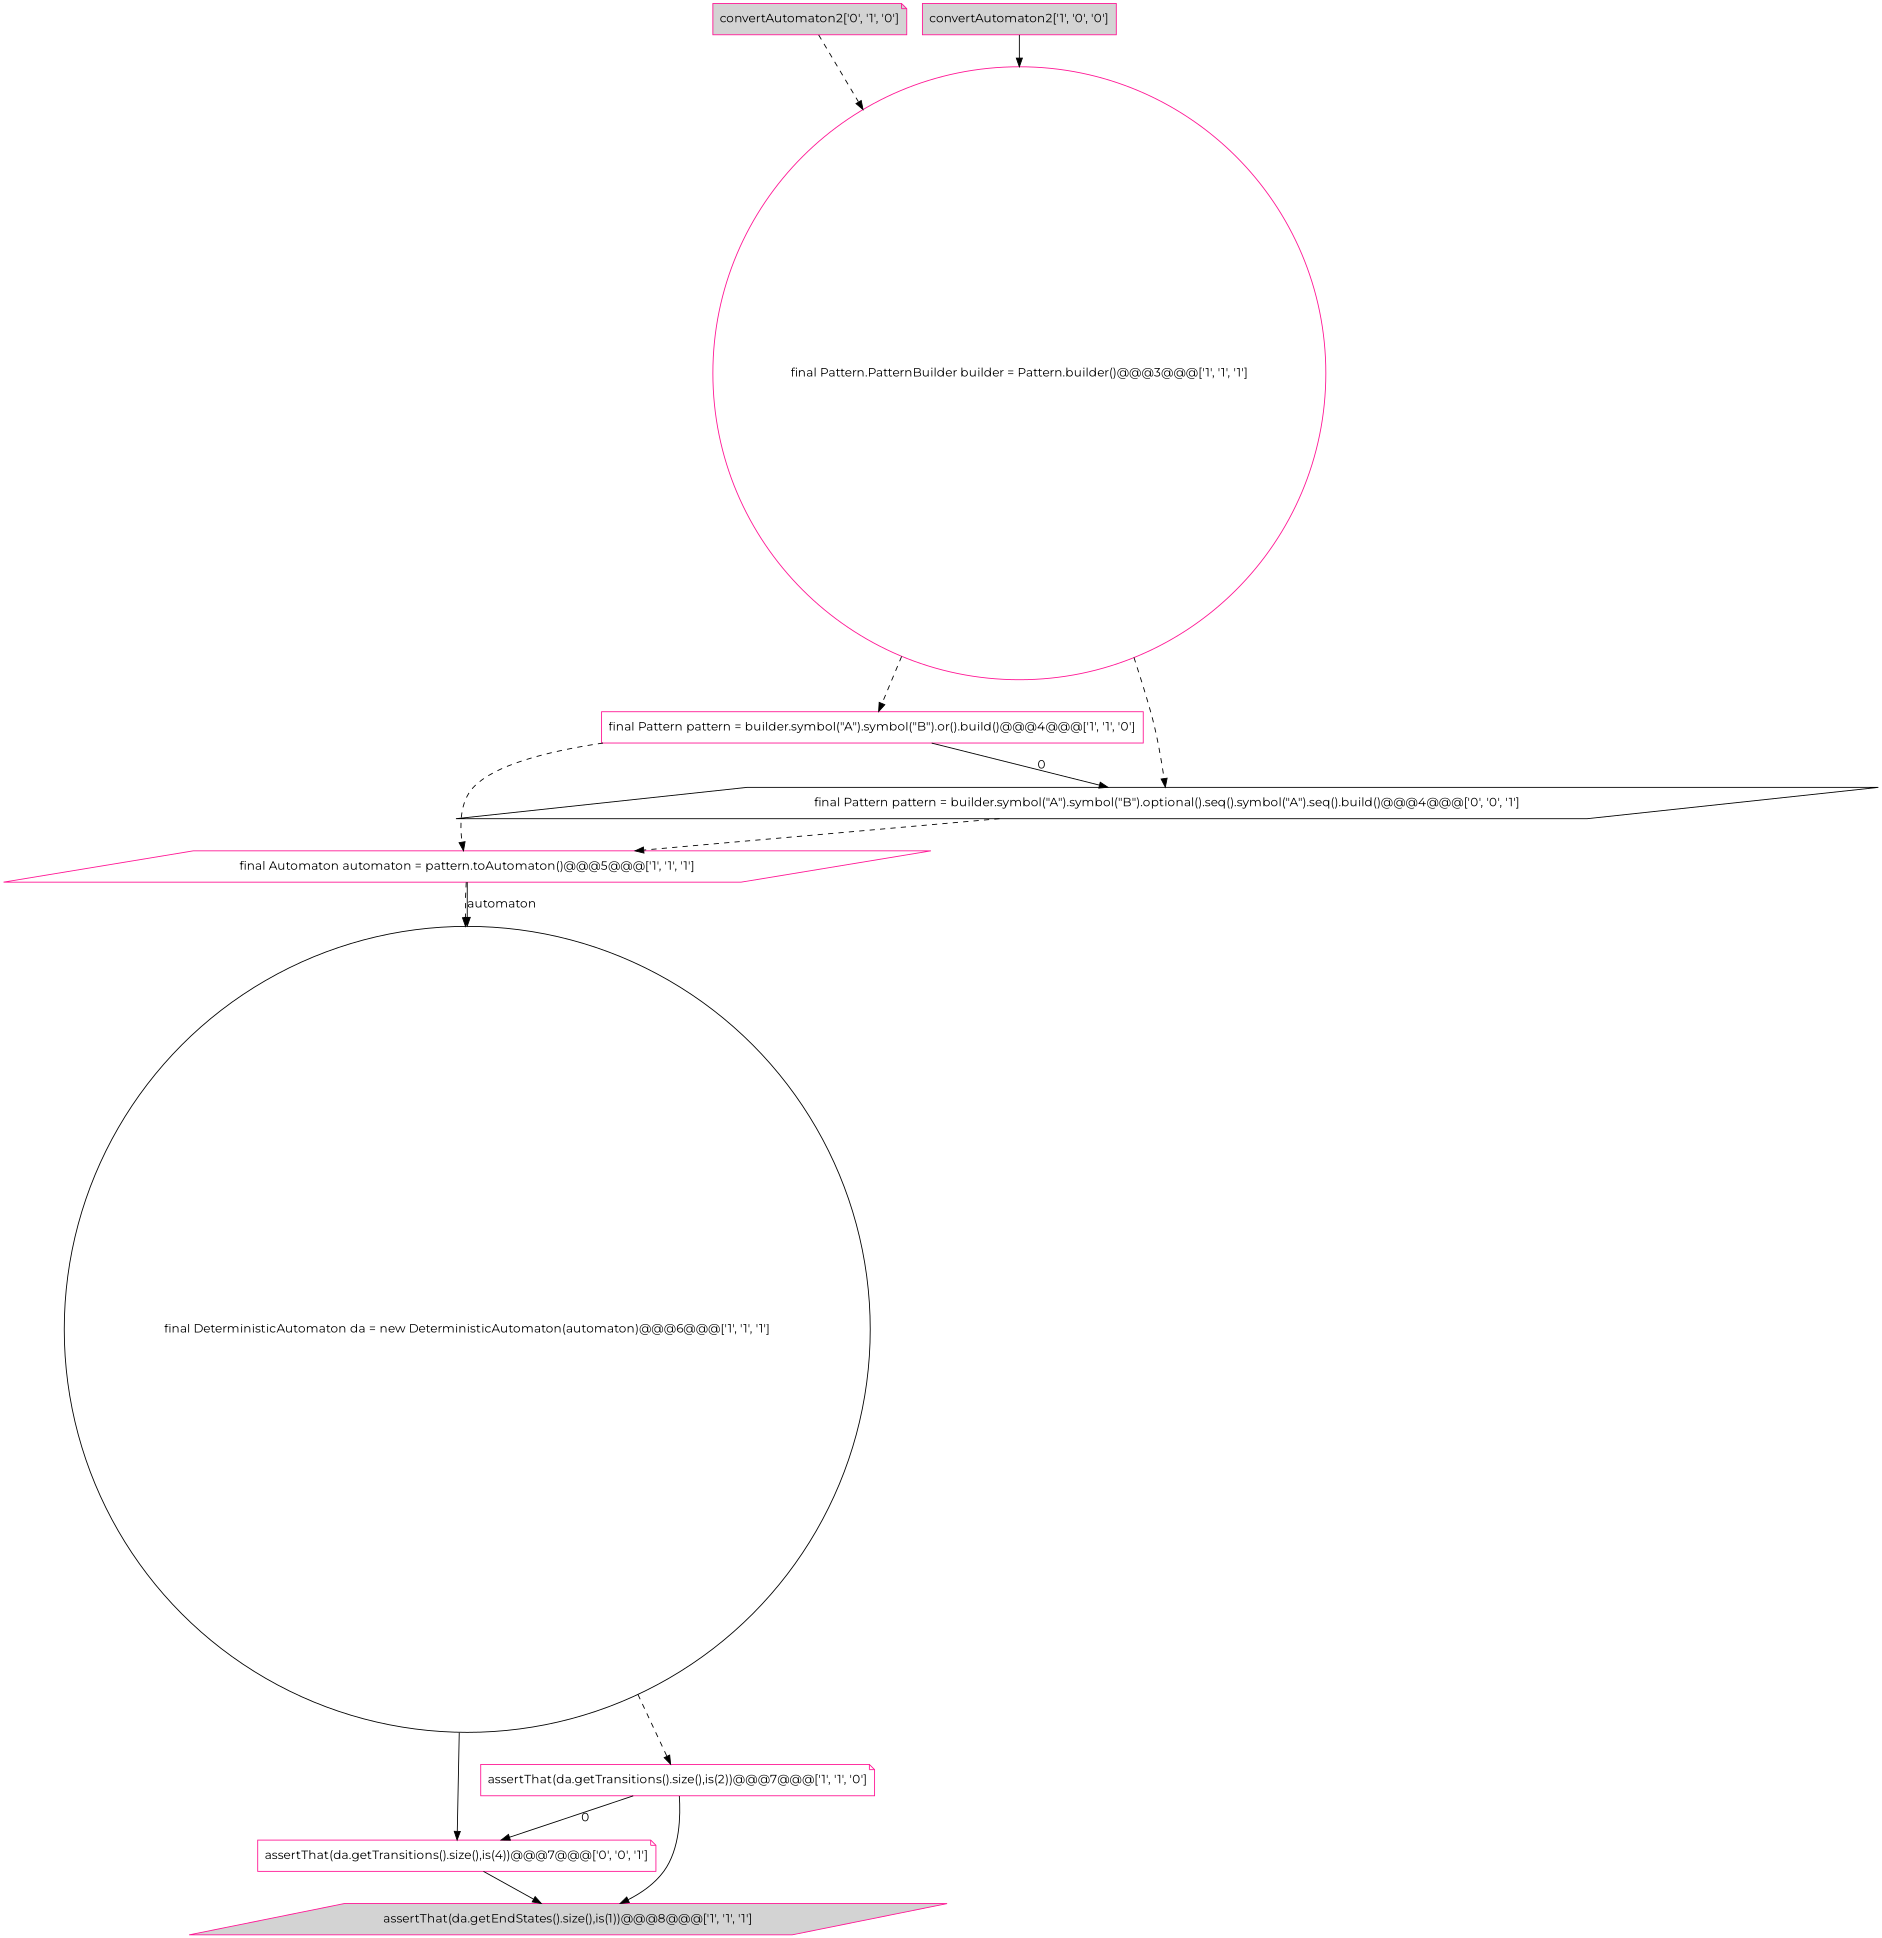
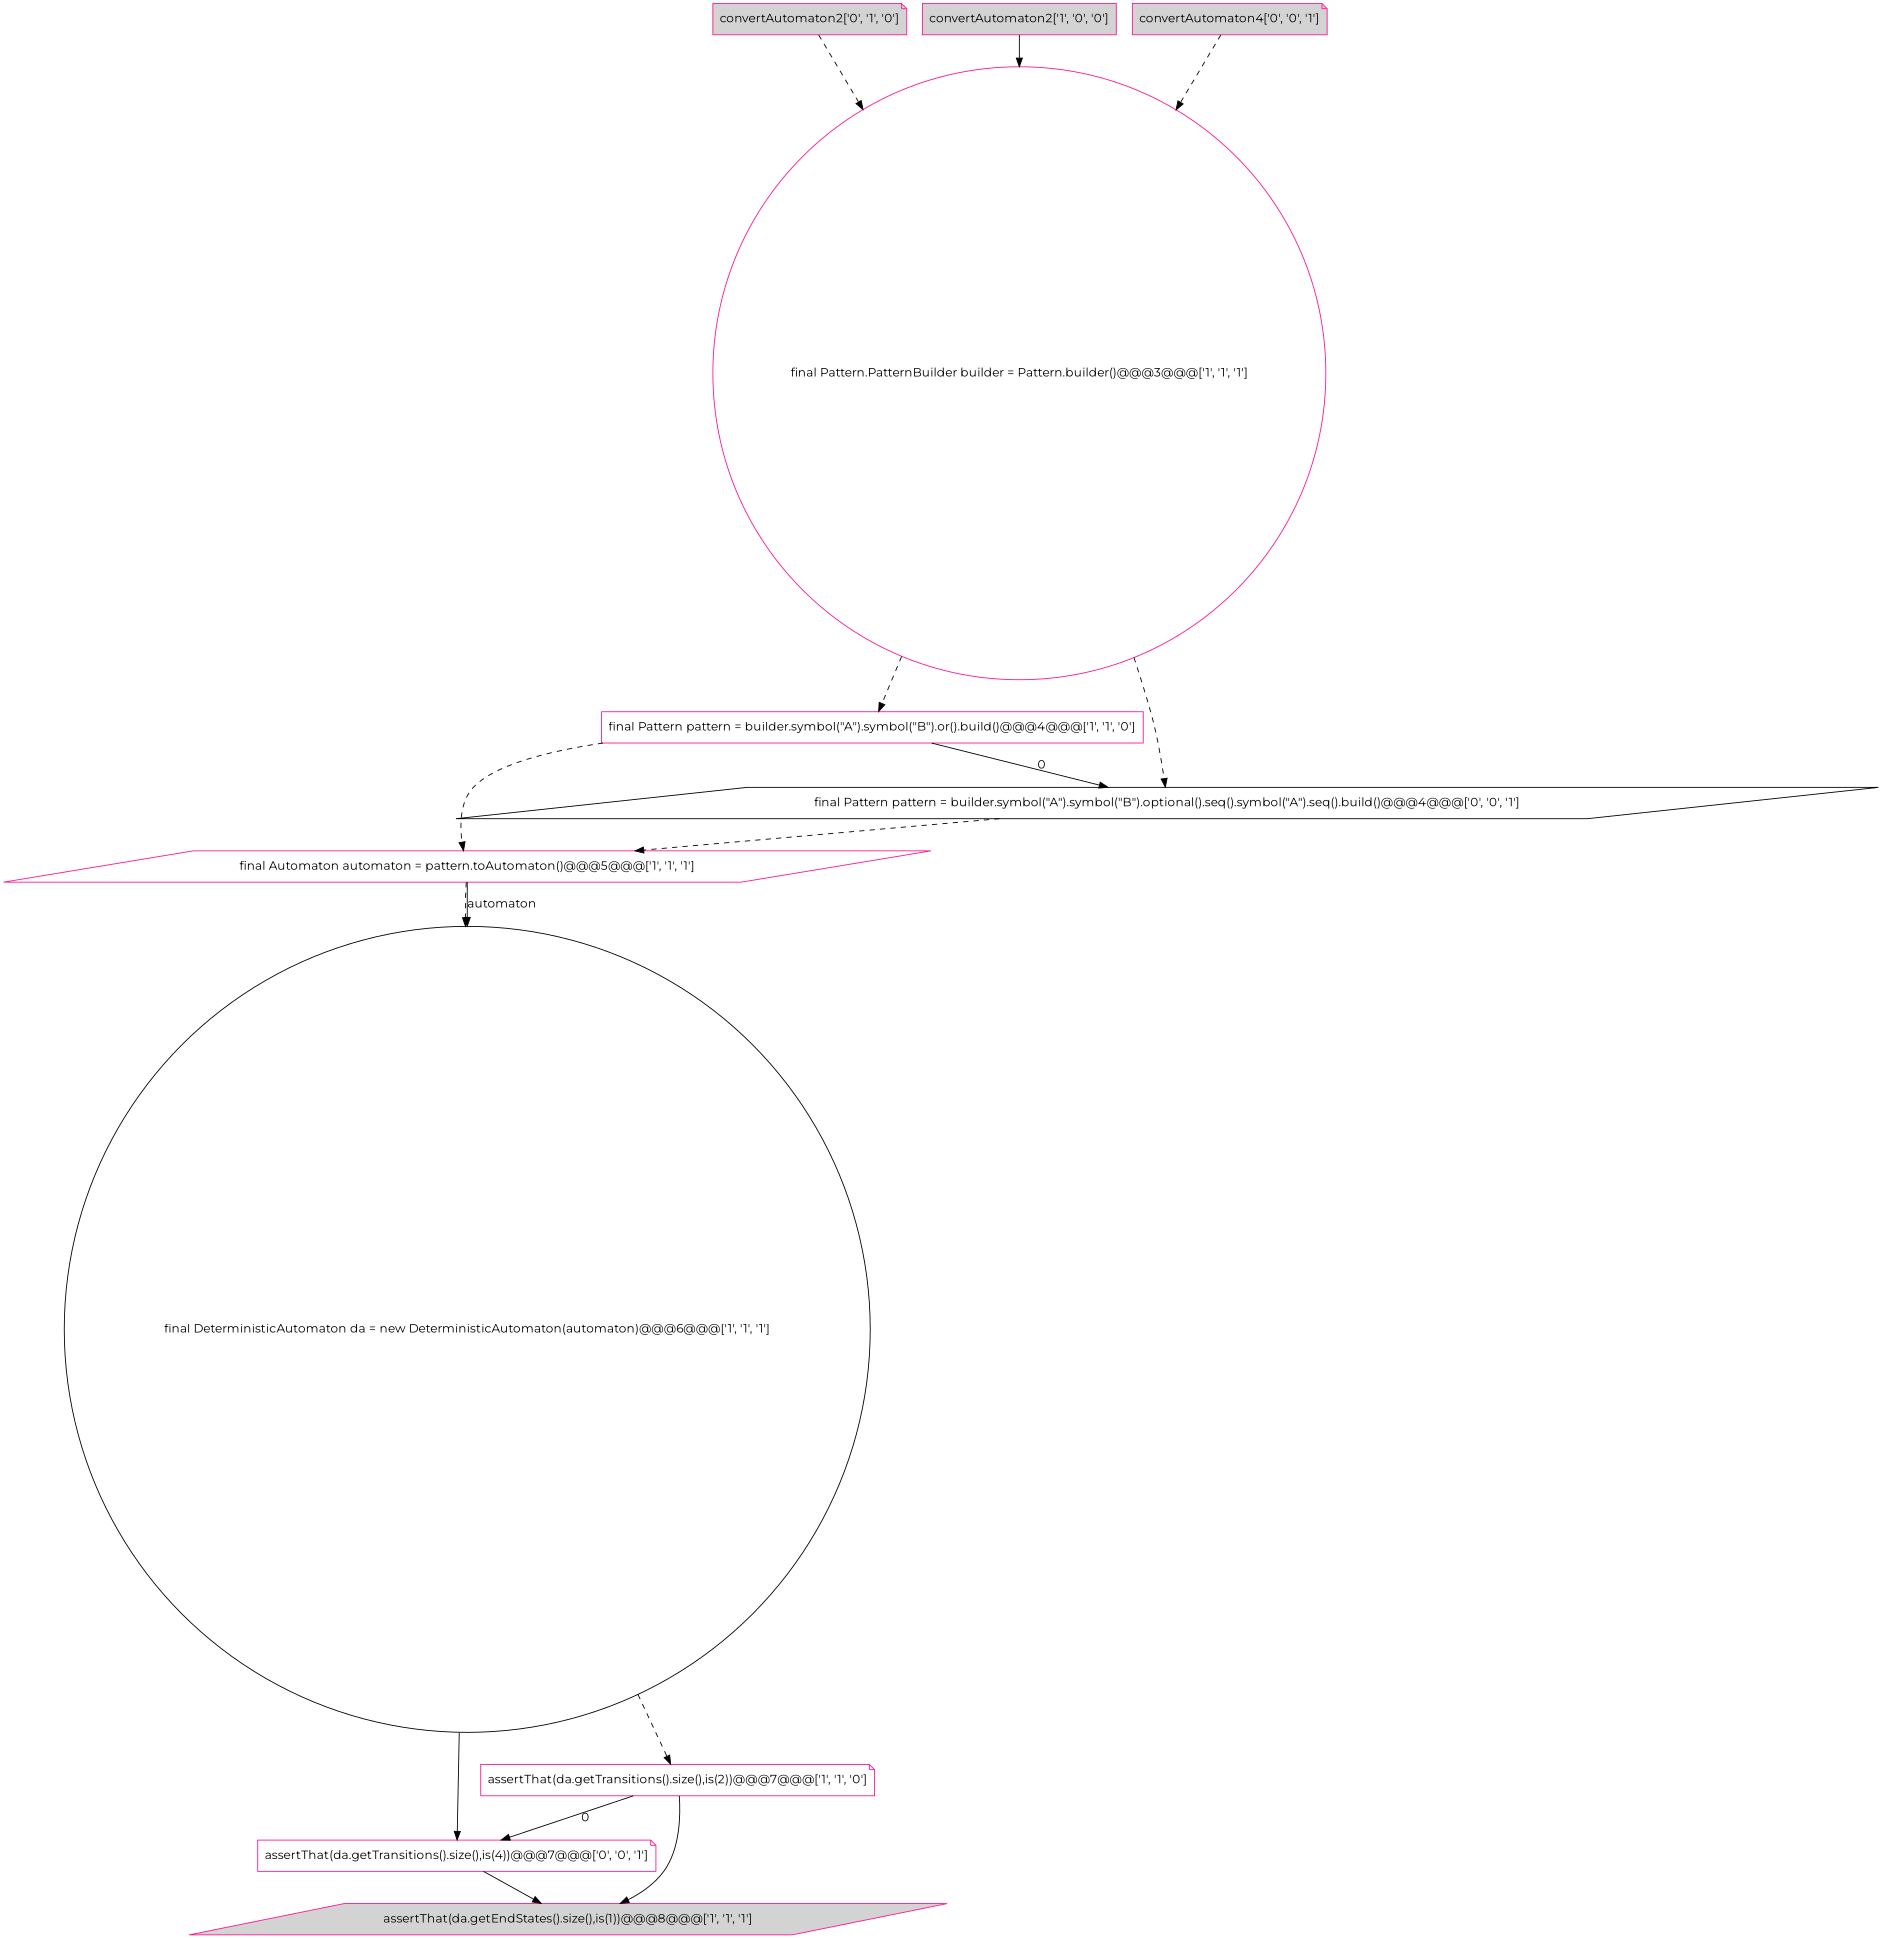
none -> (1230, 19)
